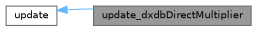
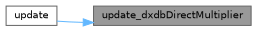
(80, 9) -> (70, 22)
